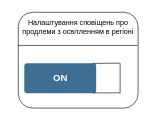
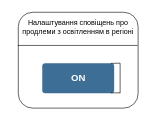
(60, 78) -> (78, 78)
